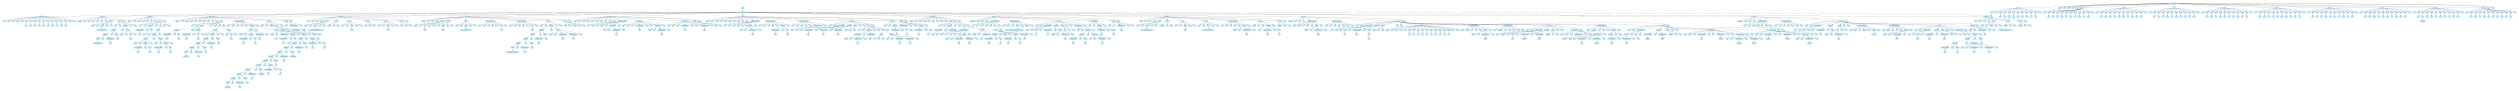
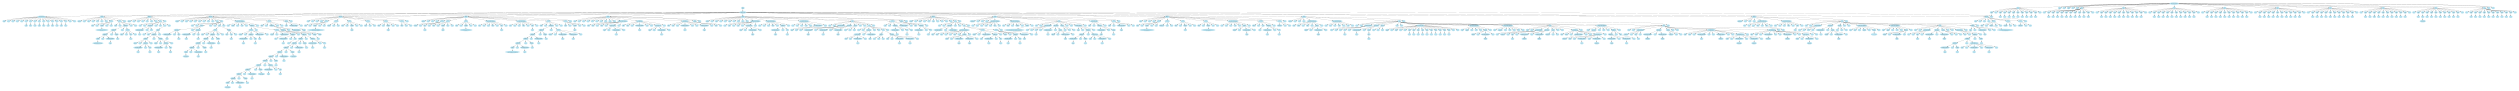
none -> (575, 30)
